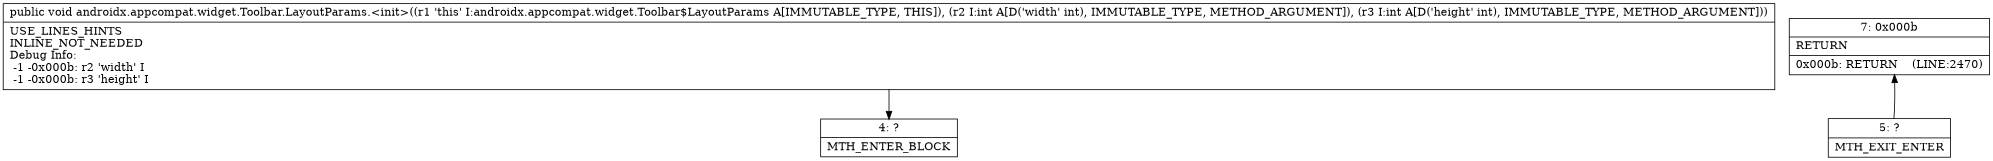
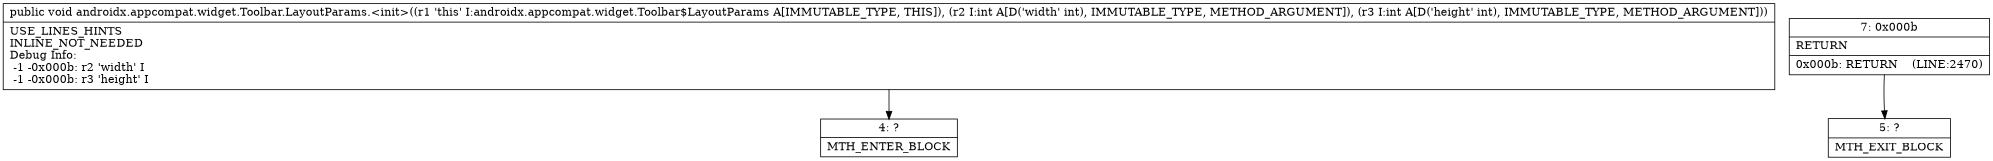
(1895, 101) -> (1884, 93)
(1889, 147) -> (1889, 147)
